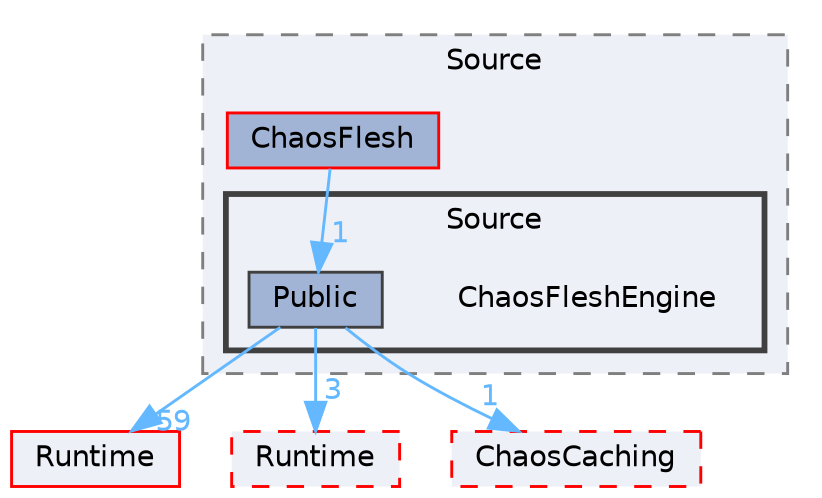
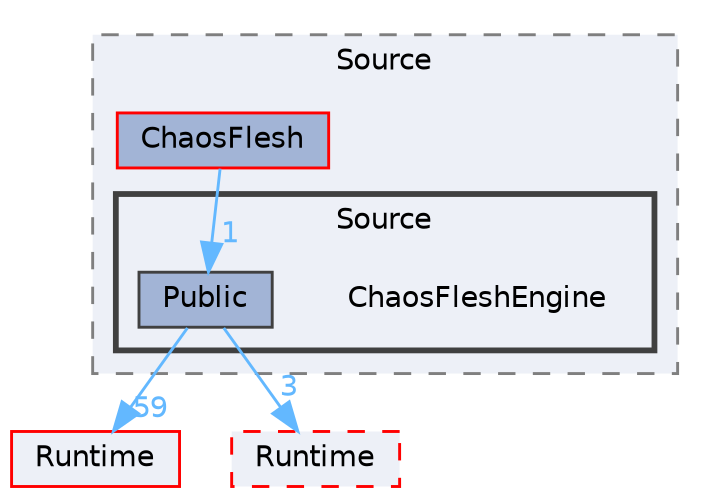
(576, 459) -> none
